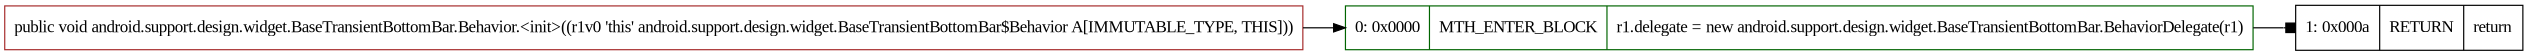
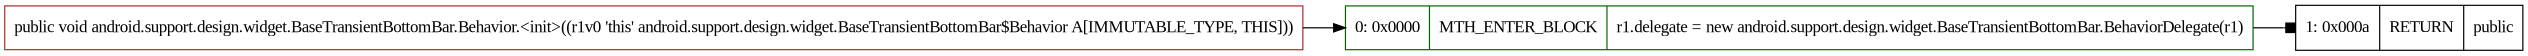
(2493, 27) -> (2493, 27)
